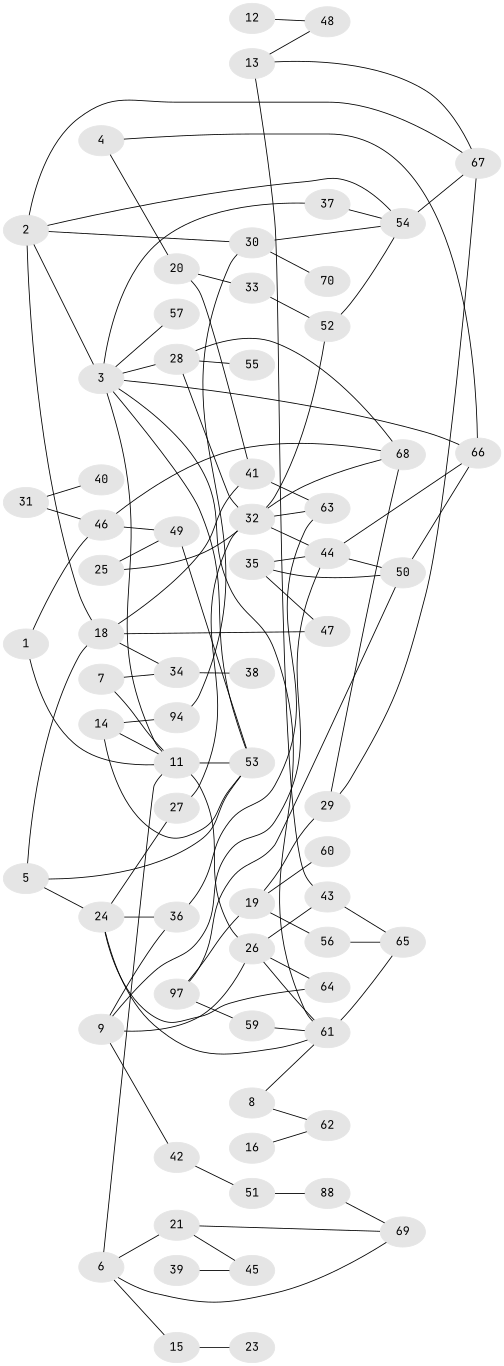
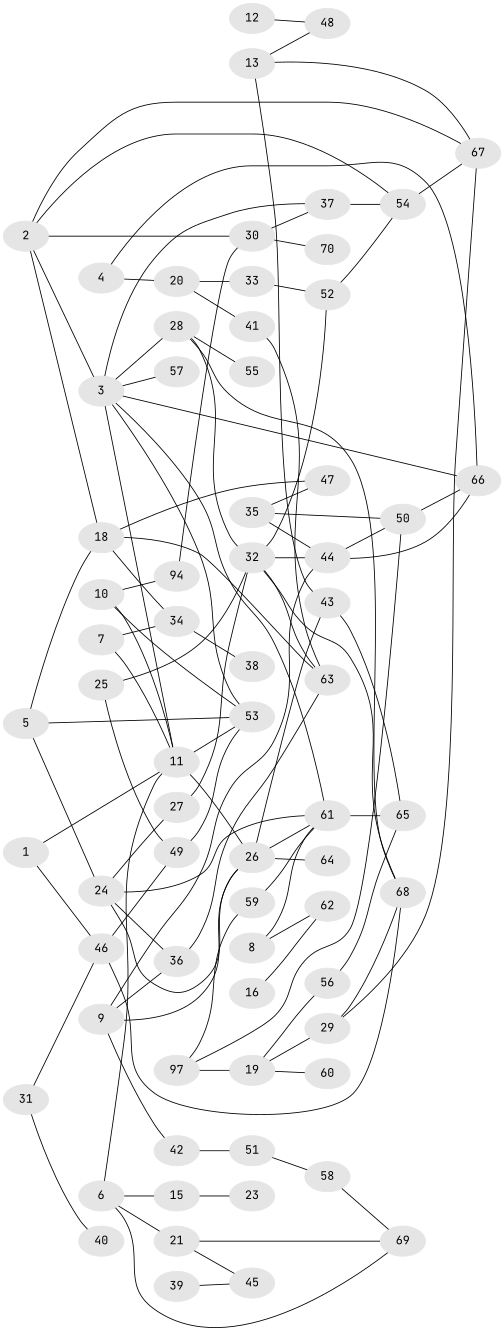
(328, 233) -> (290, 220)
(184, 572) -> (218, 569)
(101, 724) -> (101, 595)
(168, 1022) -> (193, 988)
(327, 1193) -> (327, 1177)
